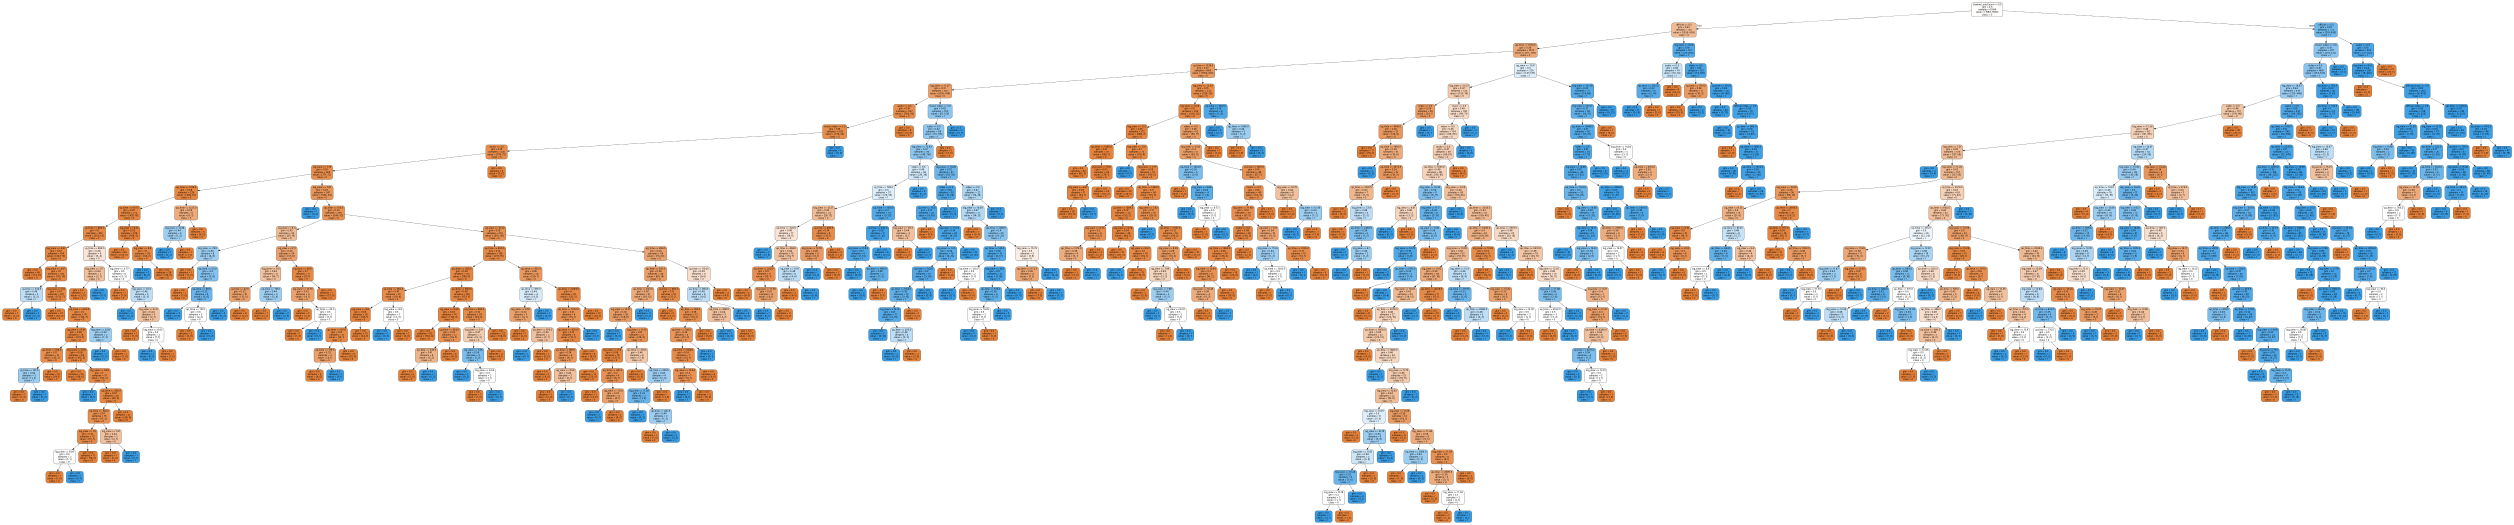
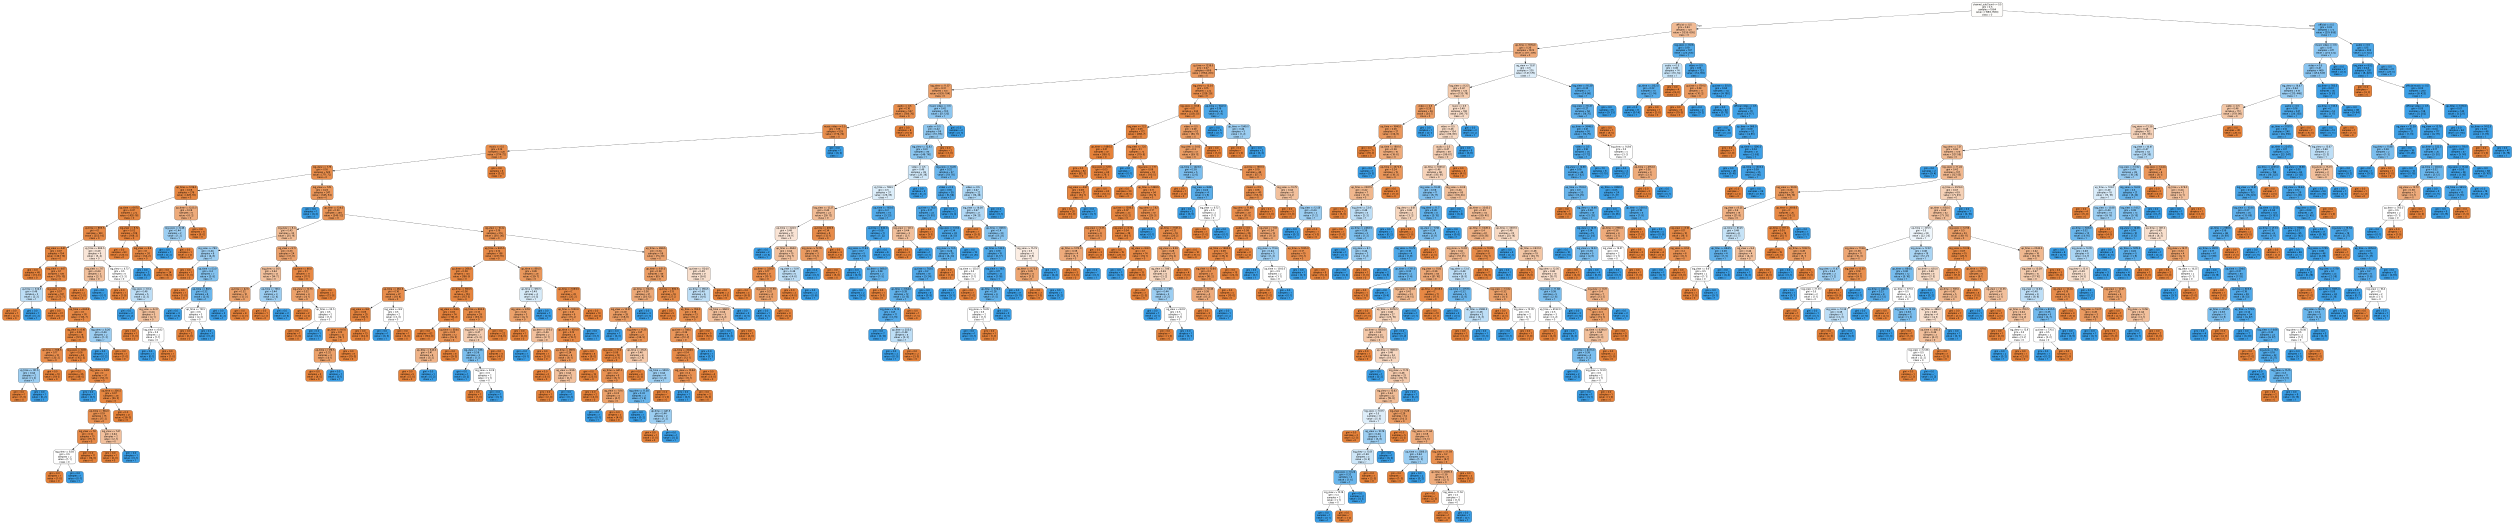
(2387, 71) -> (2387, 71)
